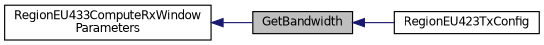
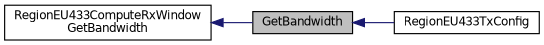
(108, 23) -> (108, 23)
(467, 23) -> (467, 23)
